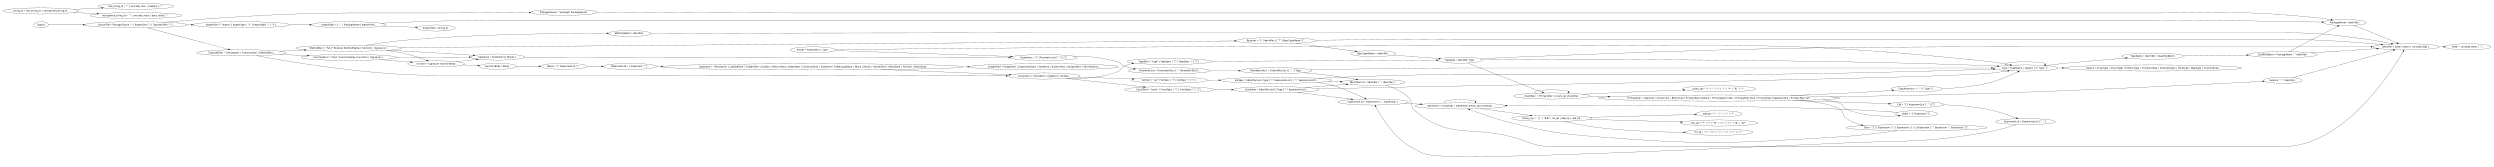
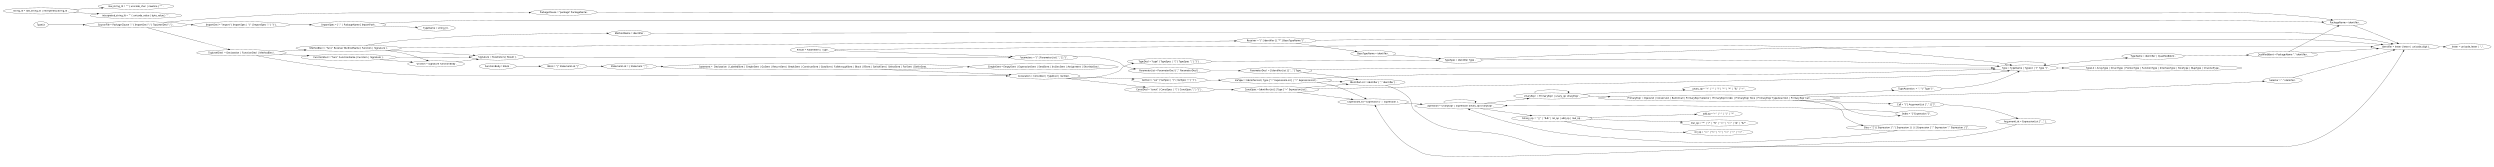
(436, 28) -> (436, 28)
(470, 65) -> none
(1505, 78) -> (1506, 101)
